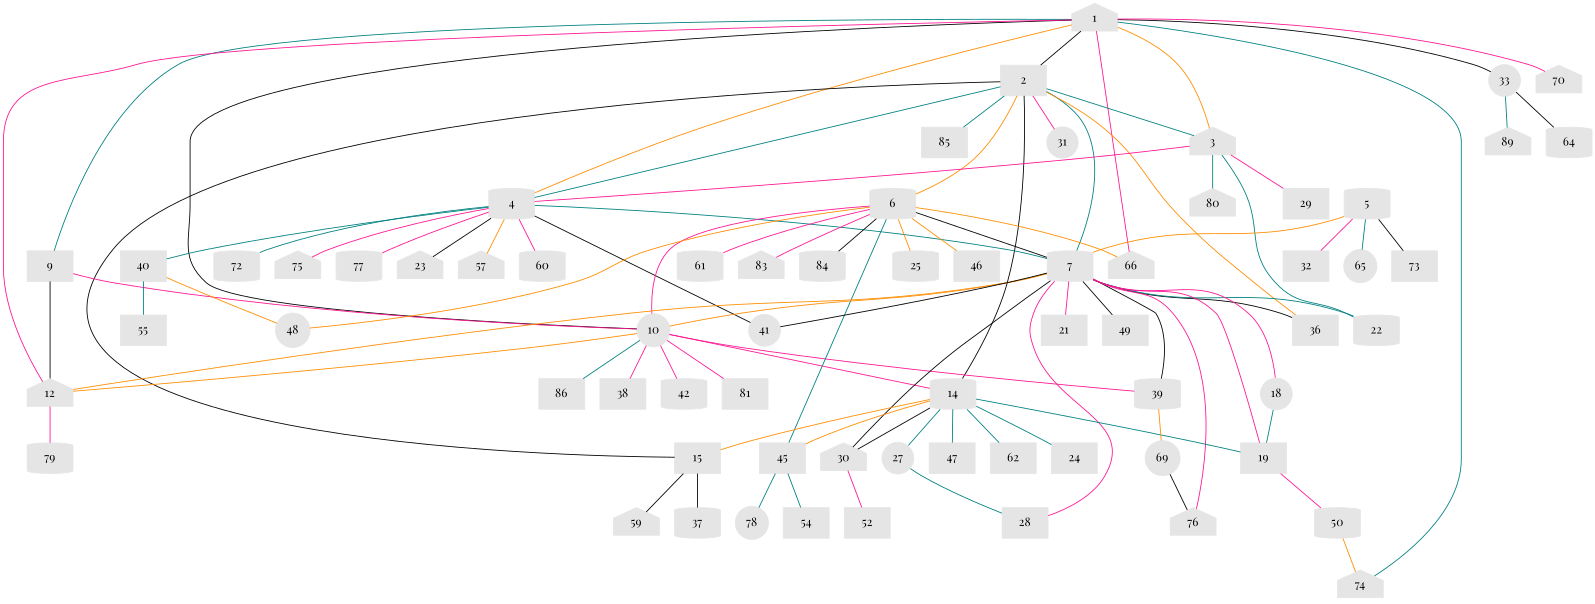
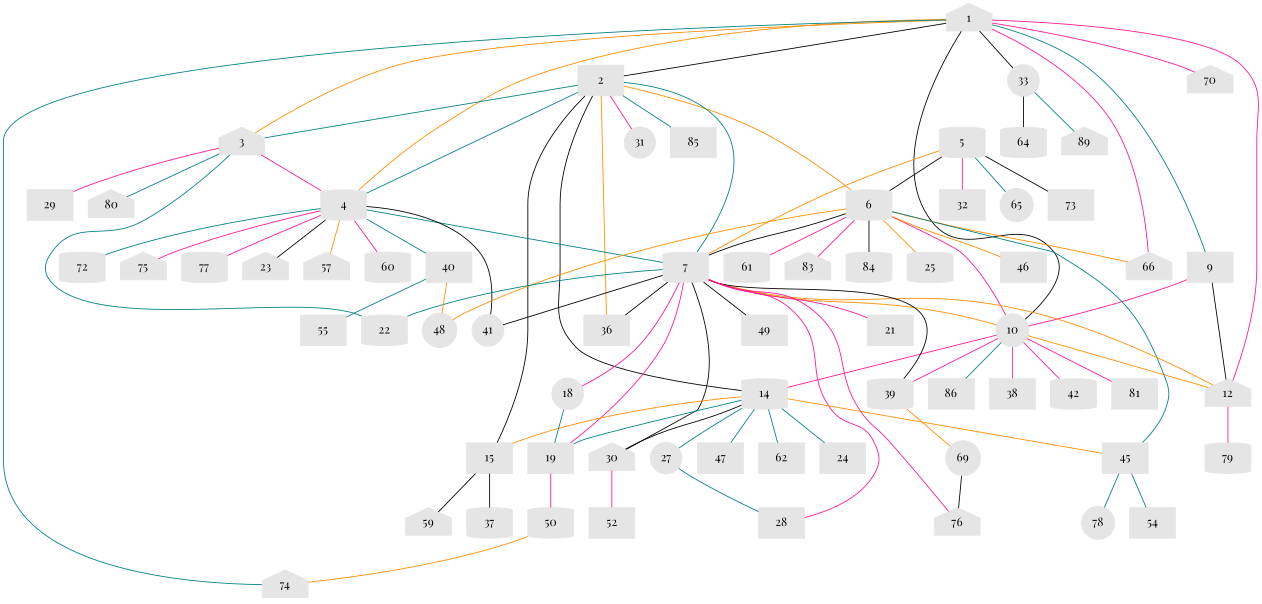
none -> (920, 171)
